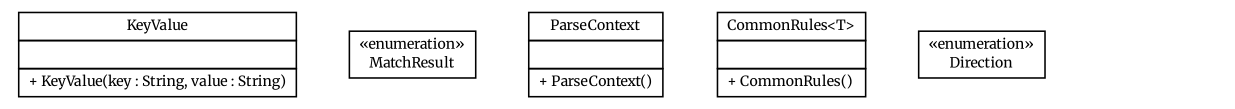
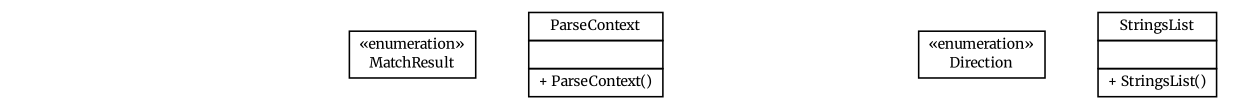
(158, 55) -> none
(791, 55) -> none
none -> (1157, 55)
